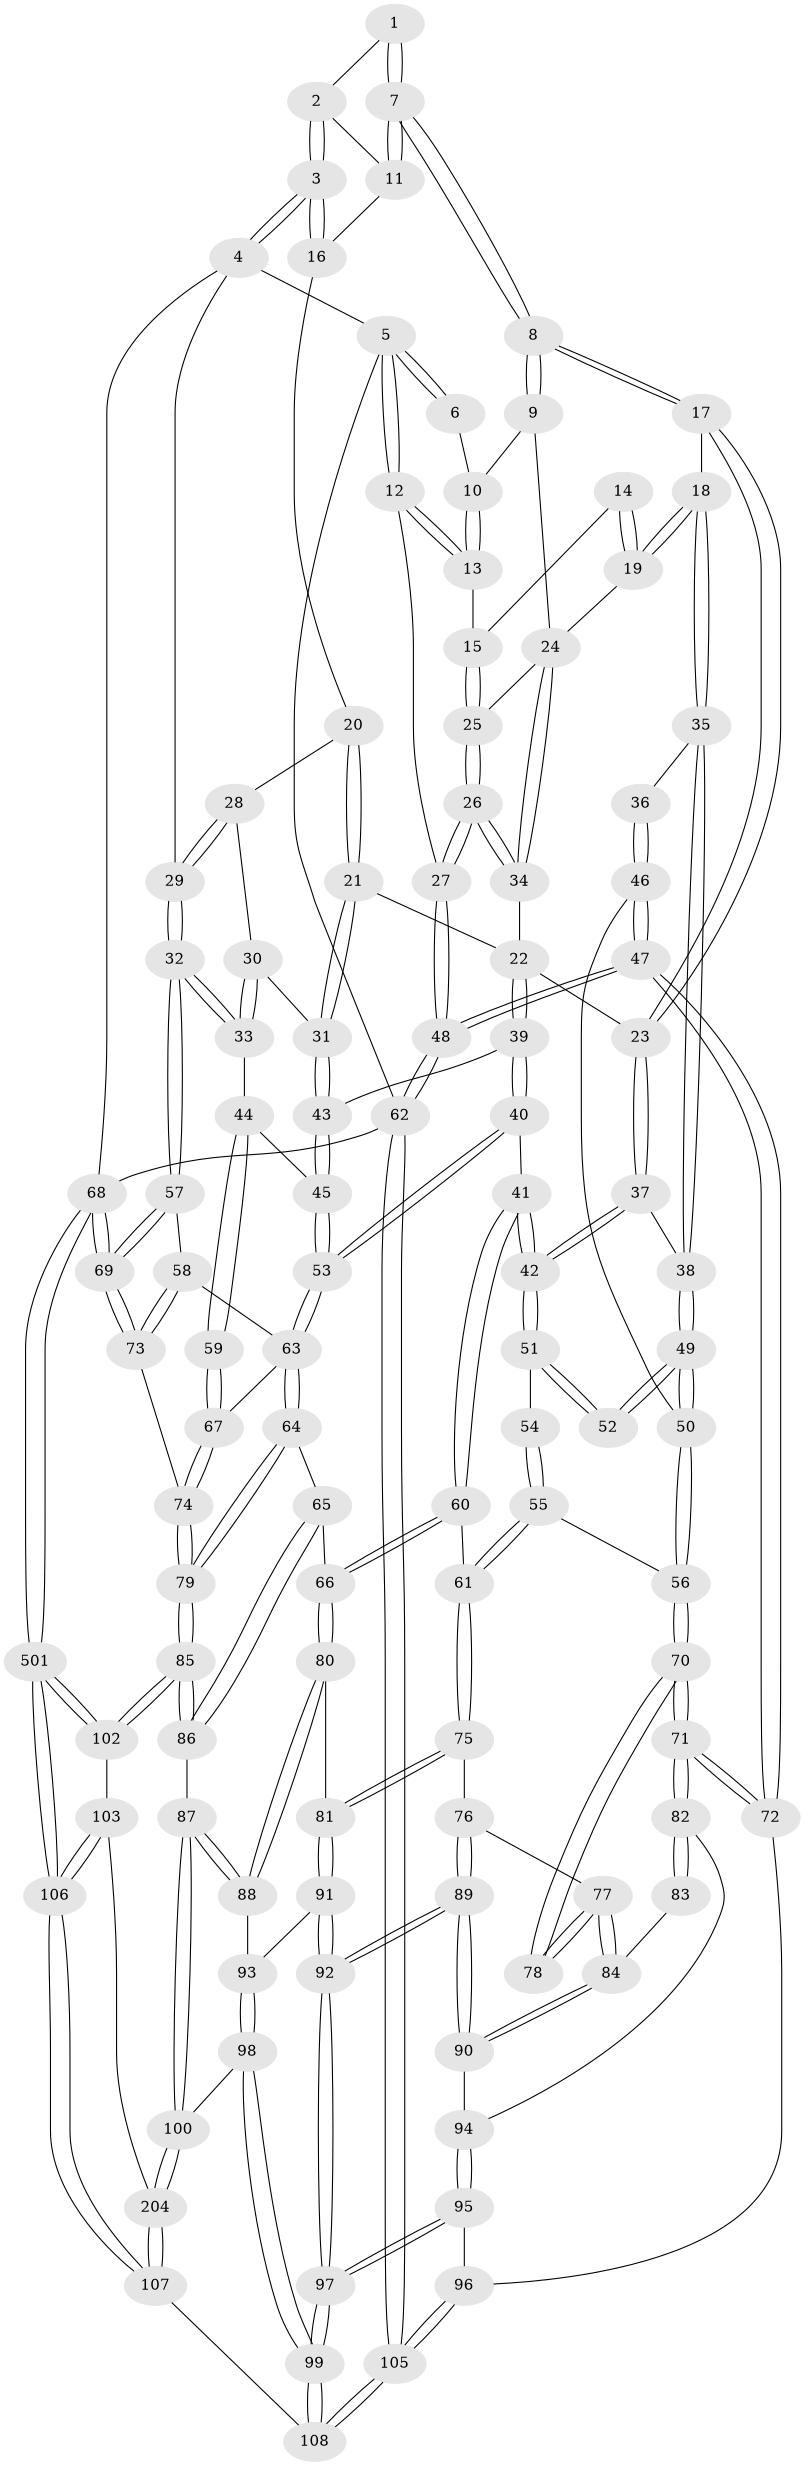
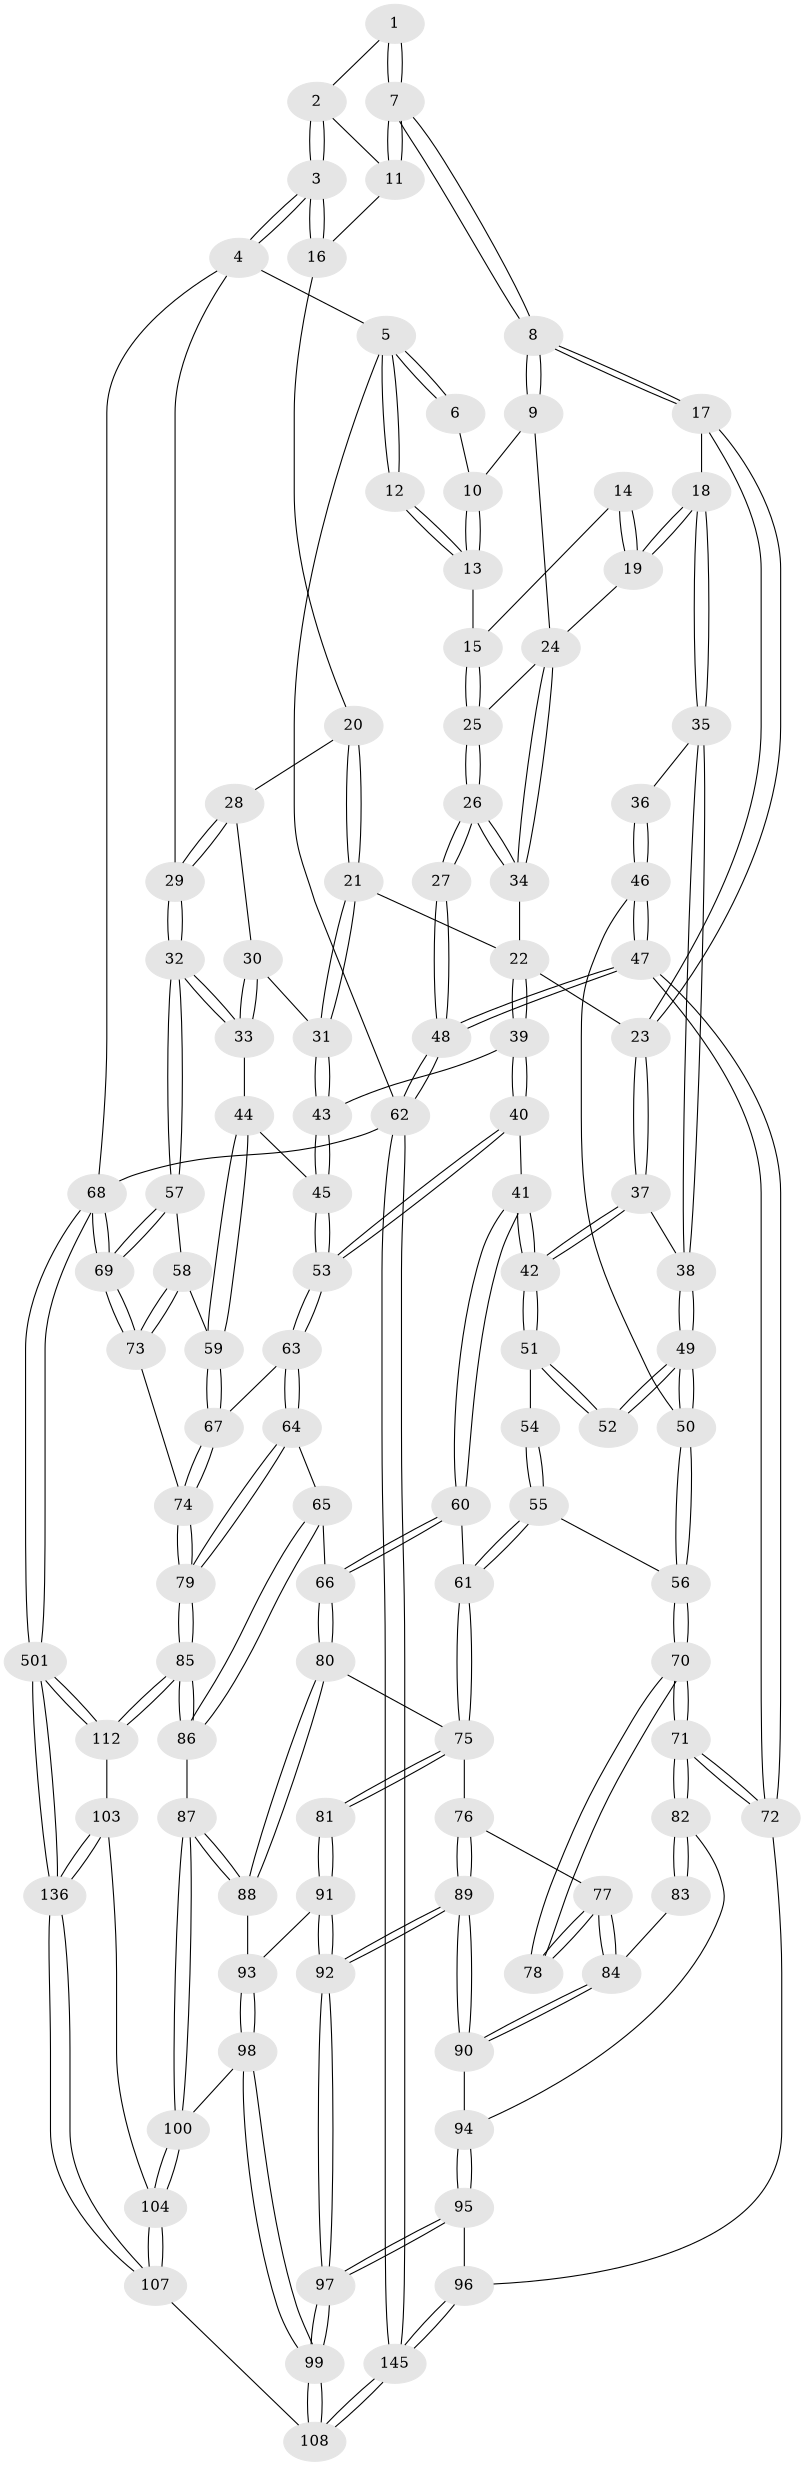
(413, 688) -> none
(237, 1311) -> (198, 1311)
(107, 1740) -> (107, 1740)
(326, 1740) -> (395, 1701)
(55, 1896) -> (55, 1896)
(156, 2208) -> (156, 2208)
(395, 2364) -> (395, 2364)
